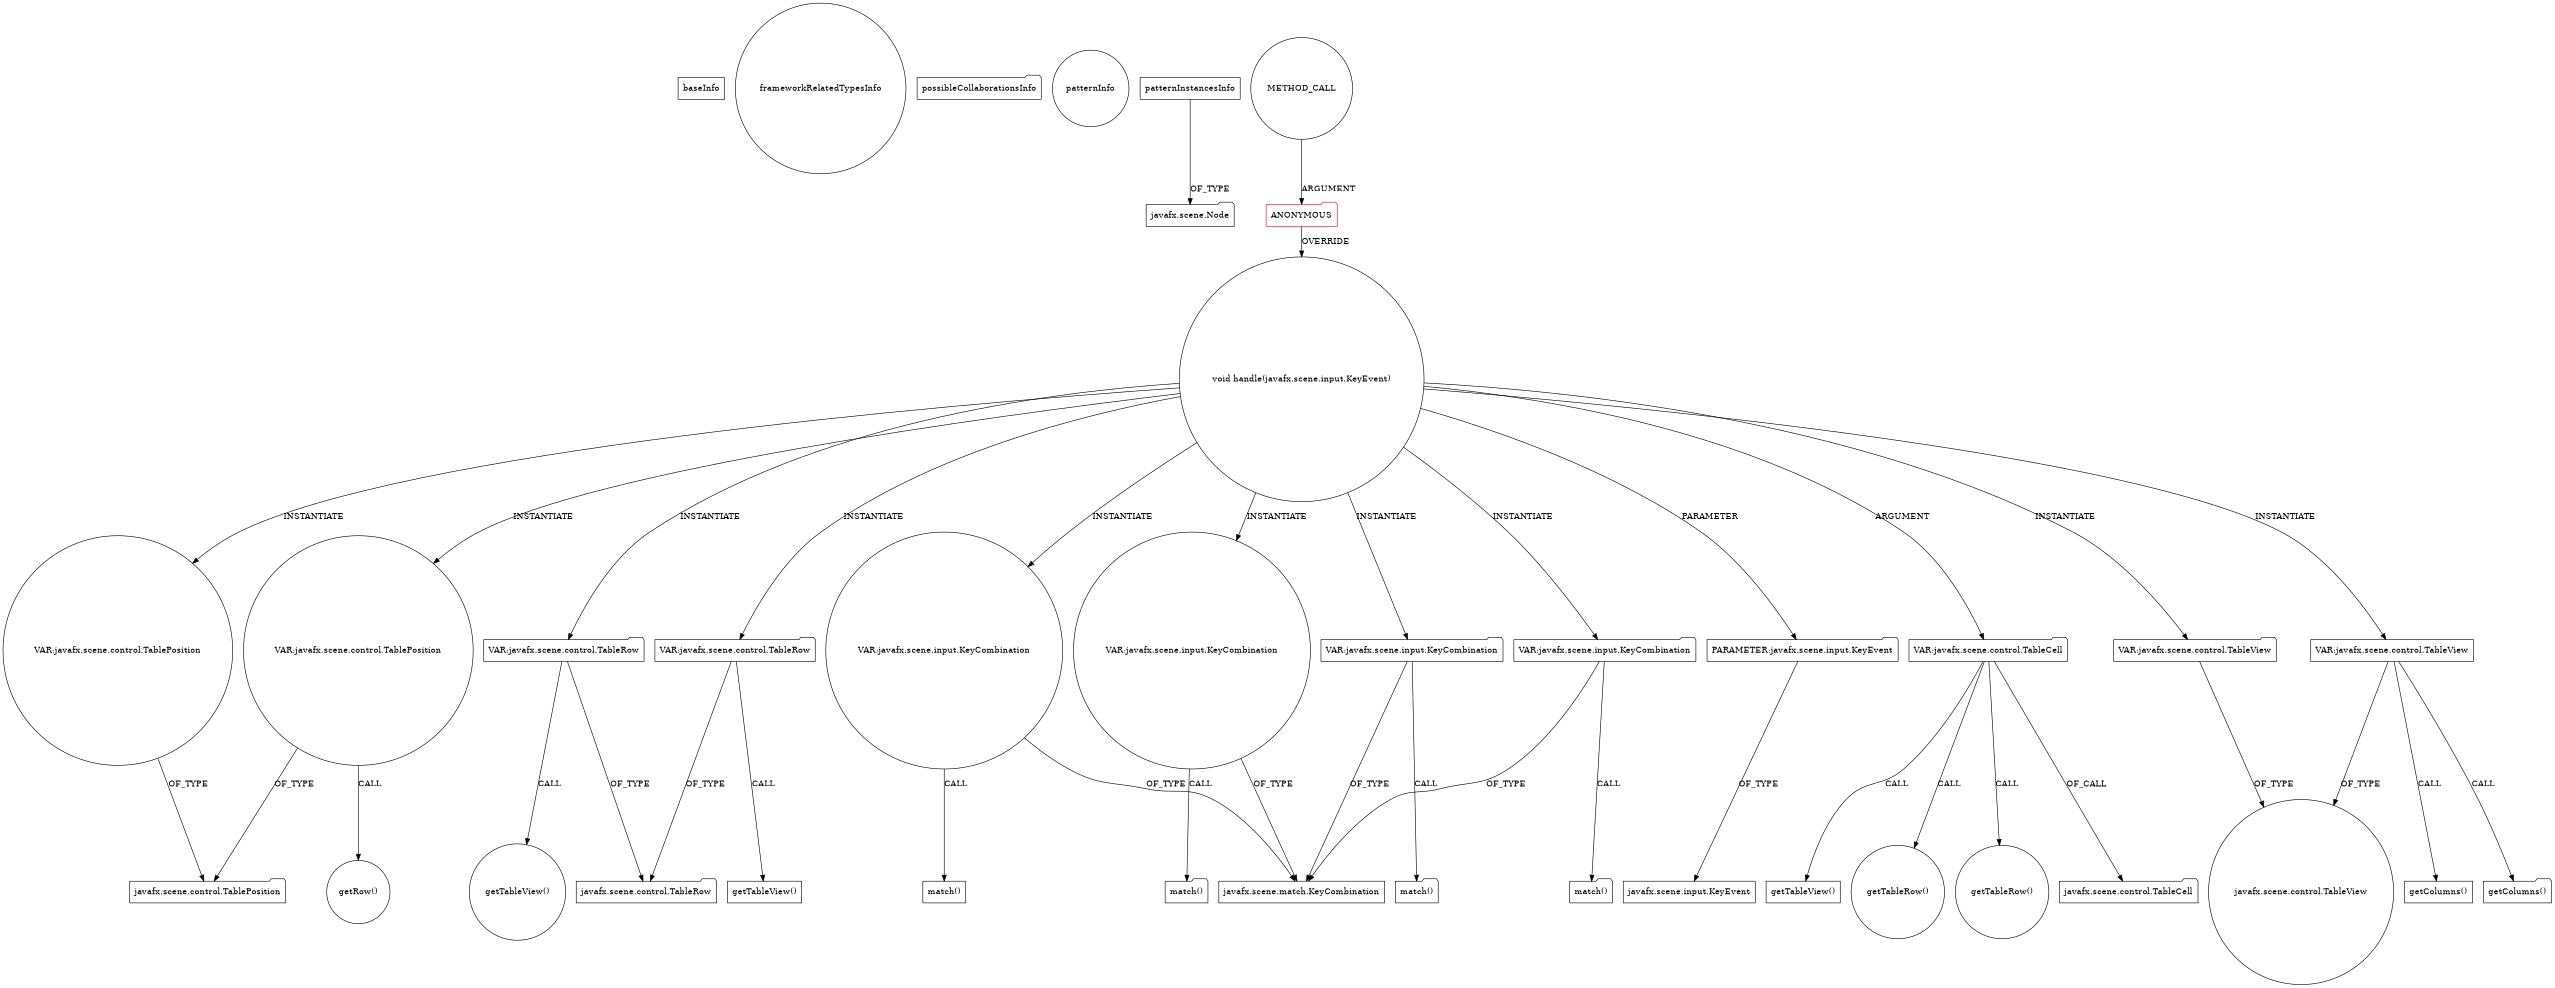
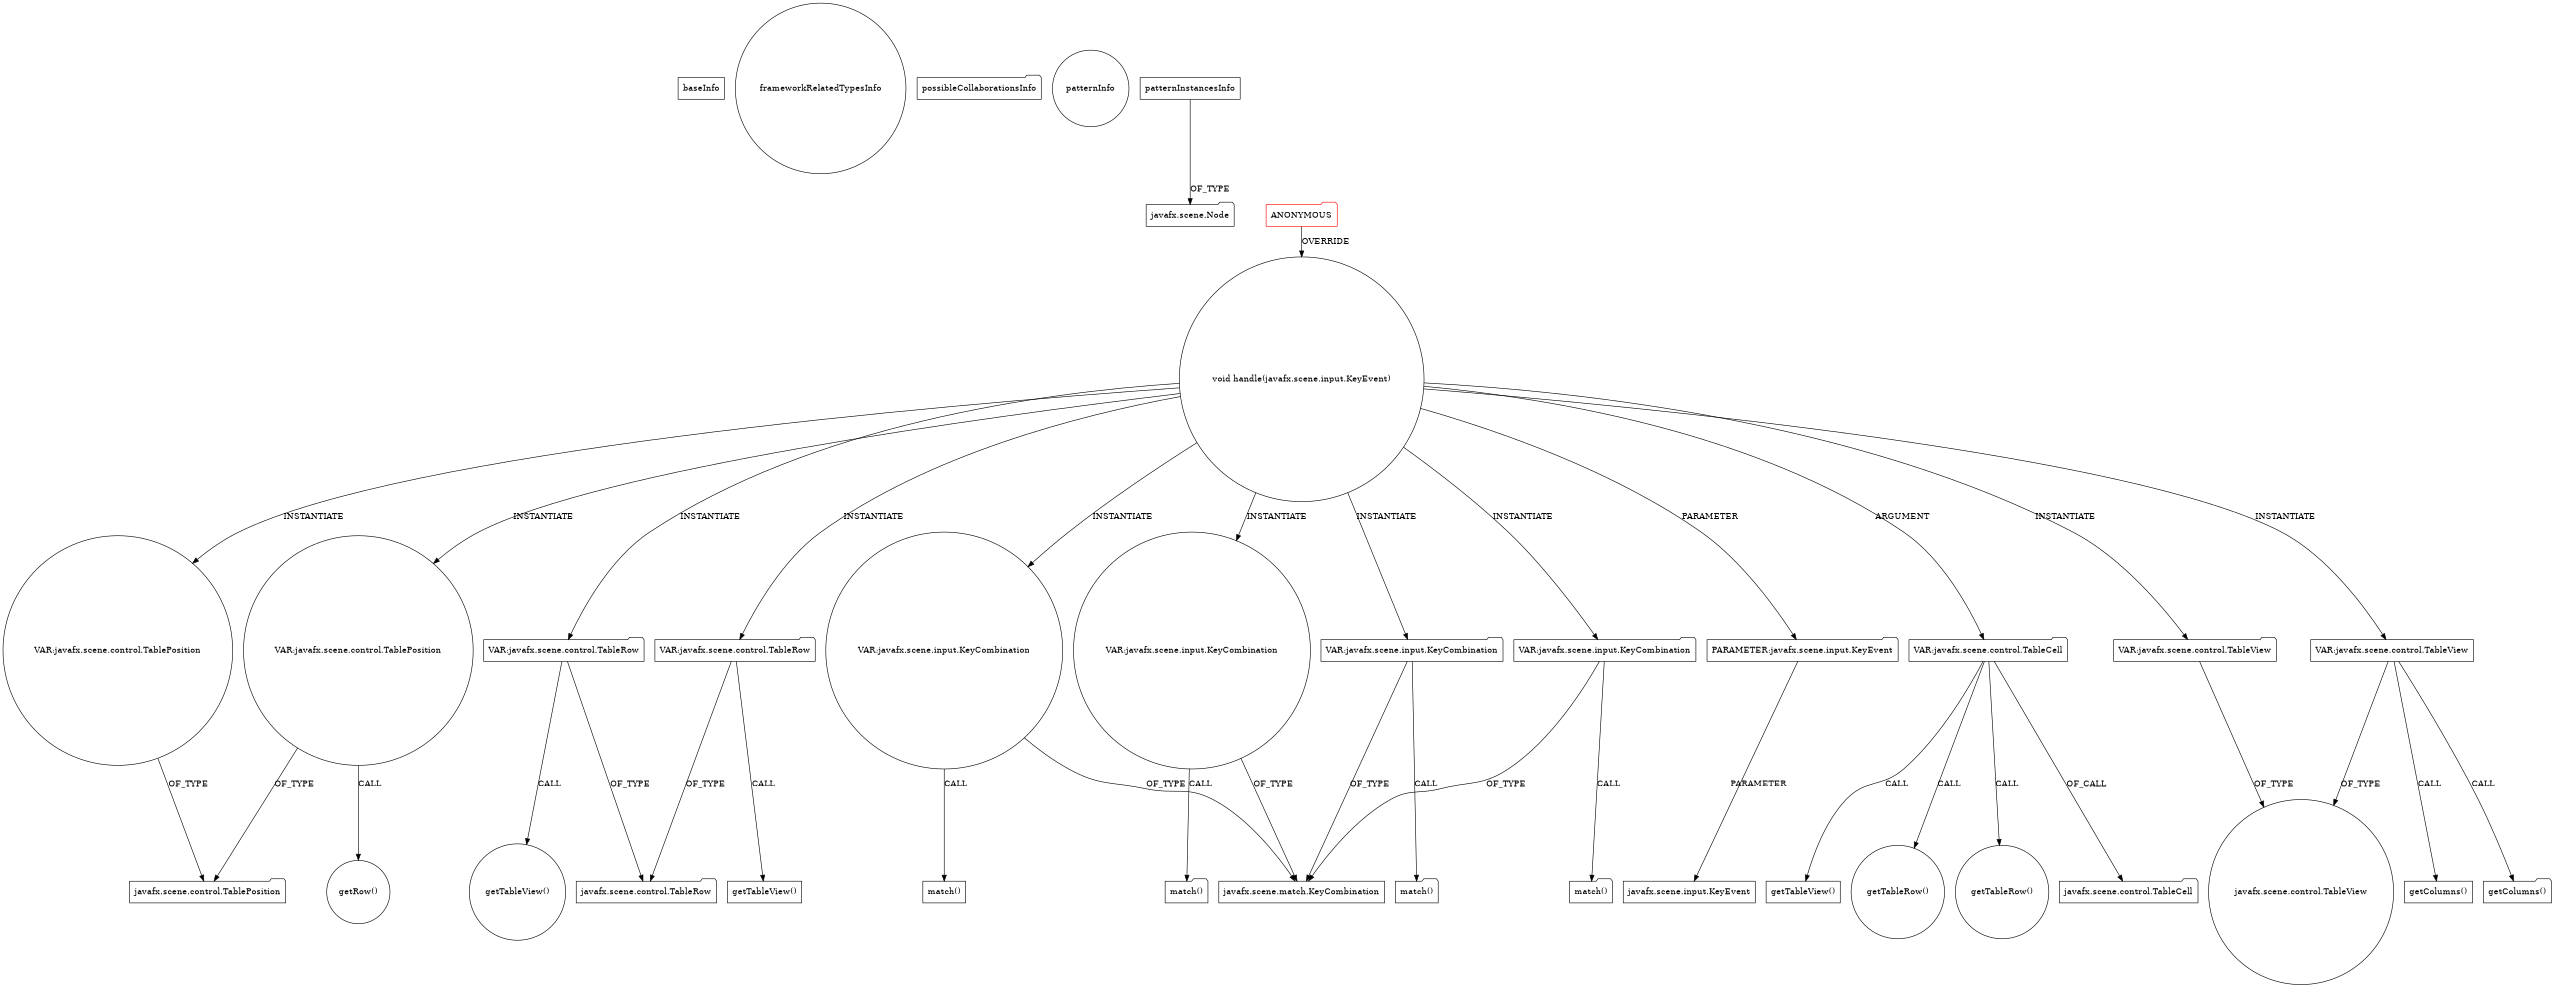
(1302, 88) -> none
(1759, 784) -> (1759, 784)
